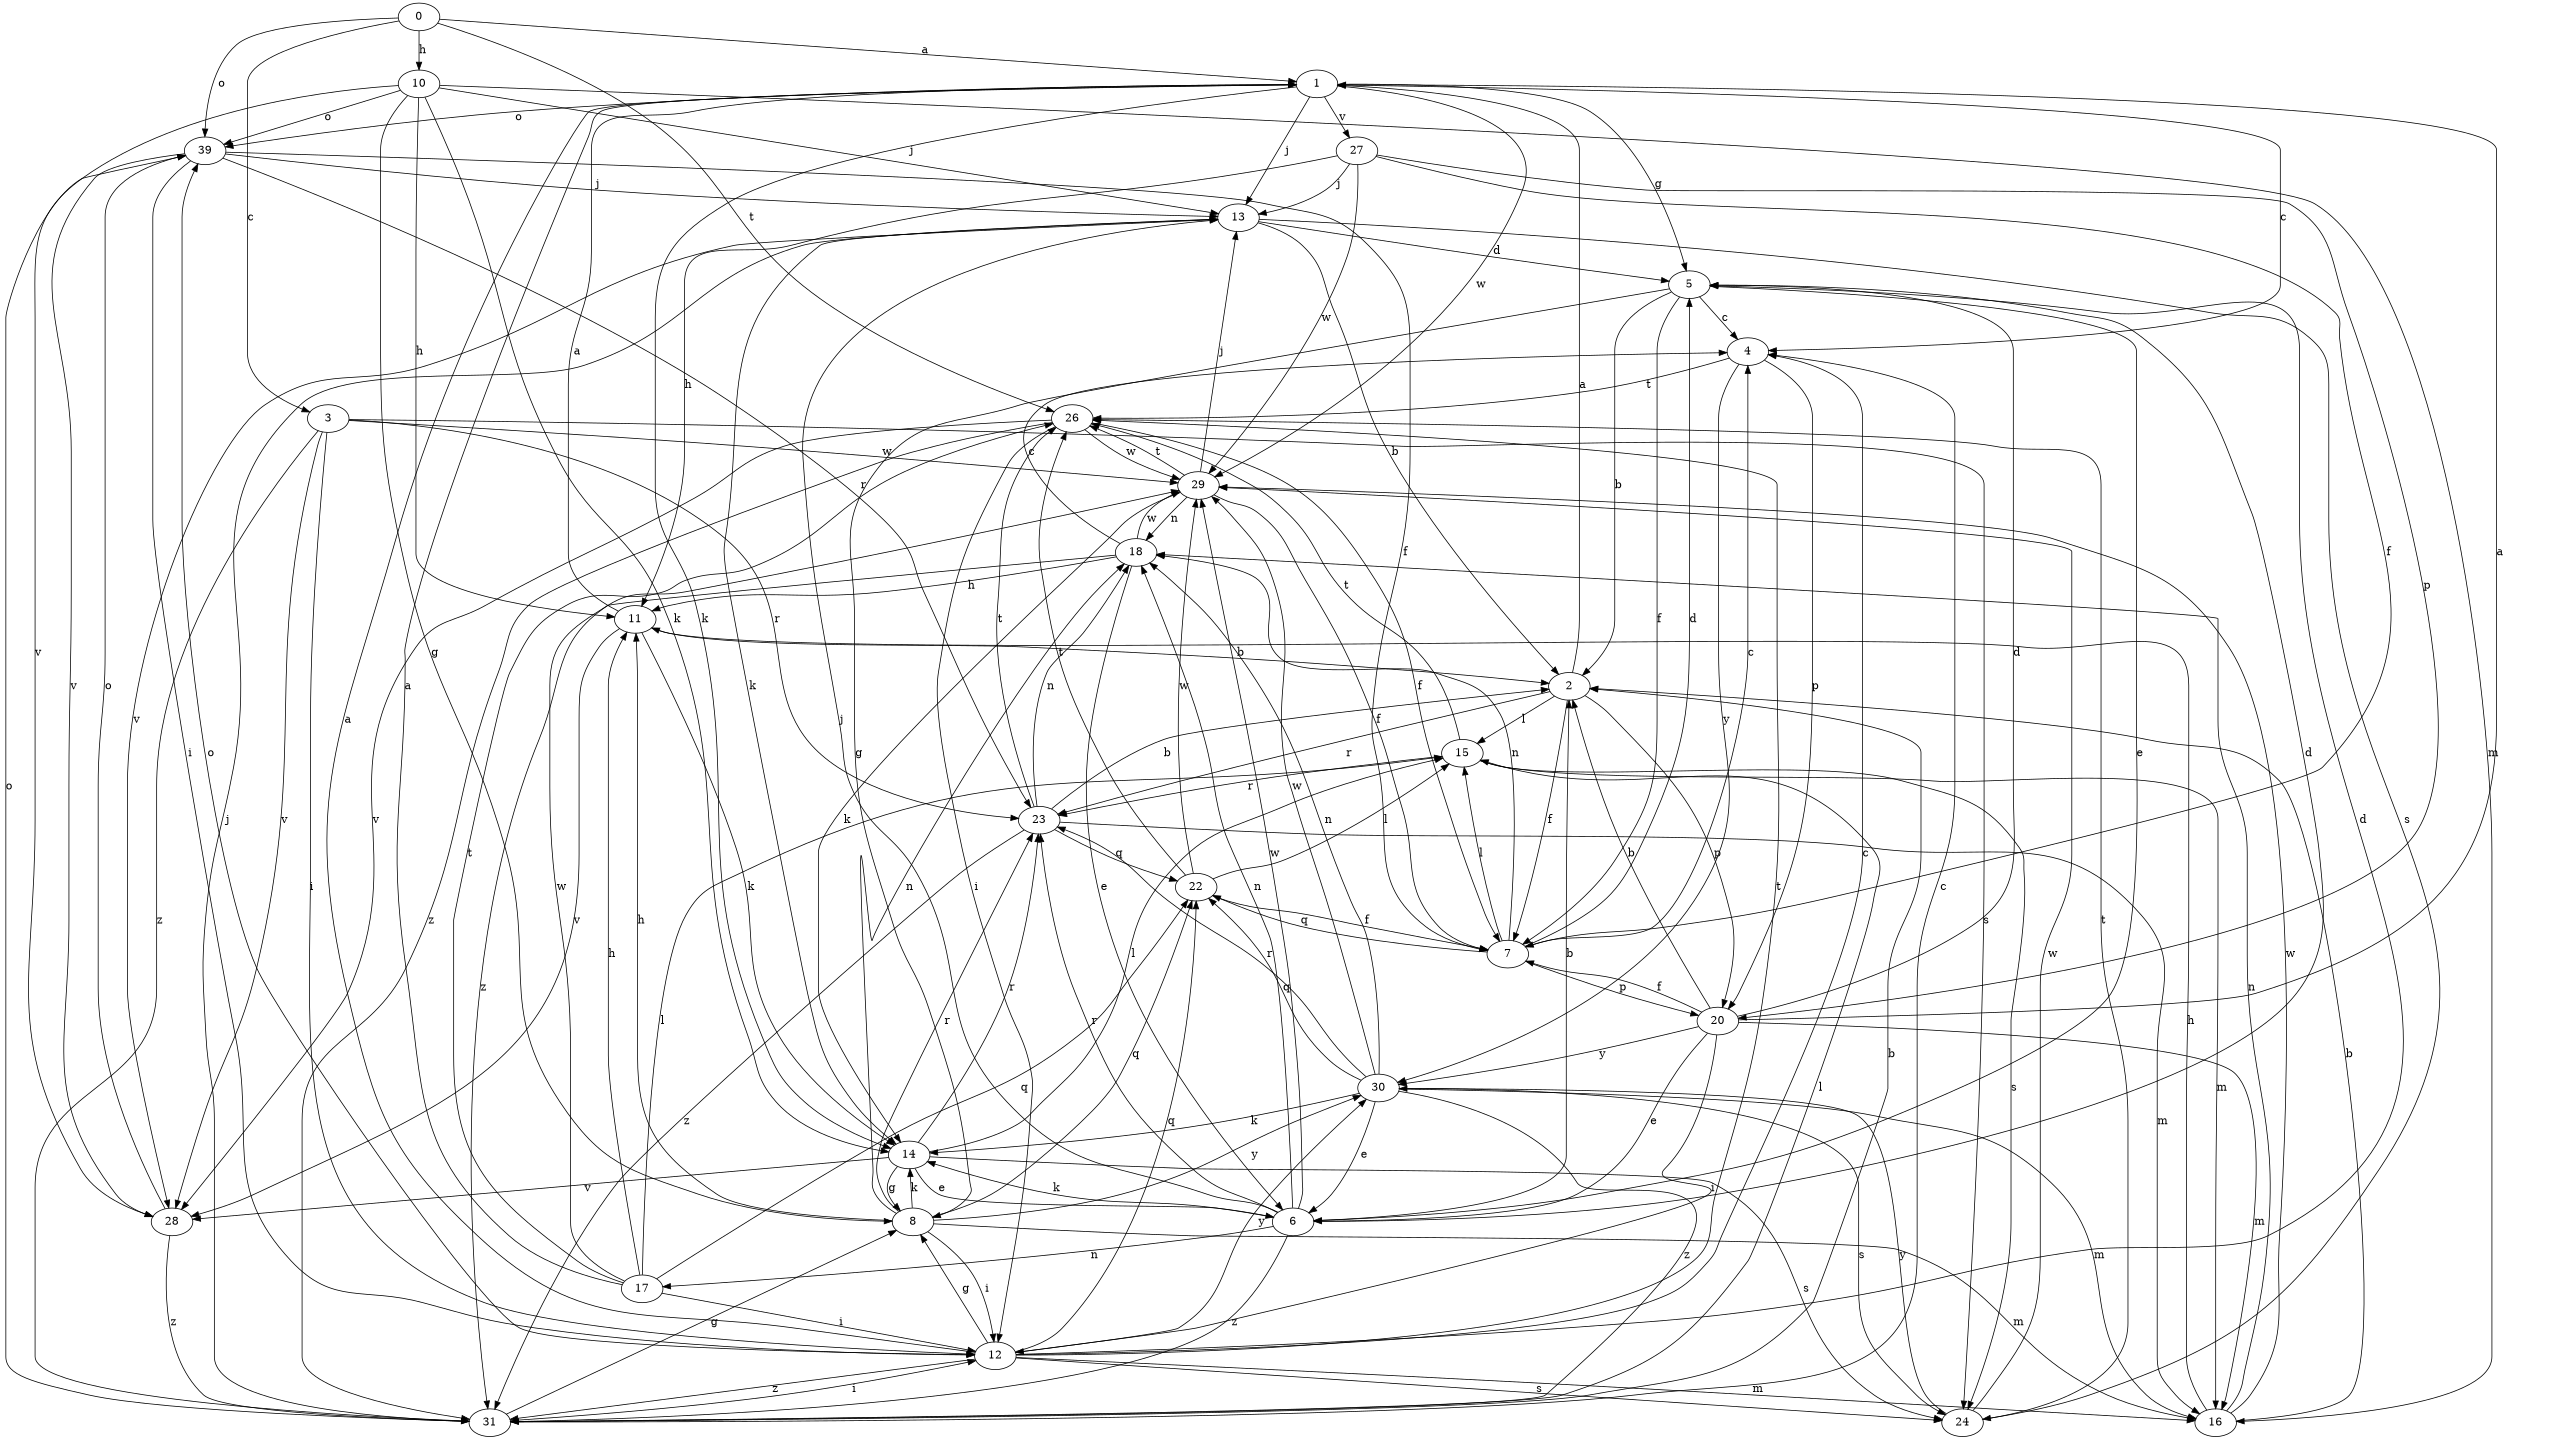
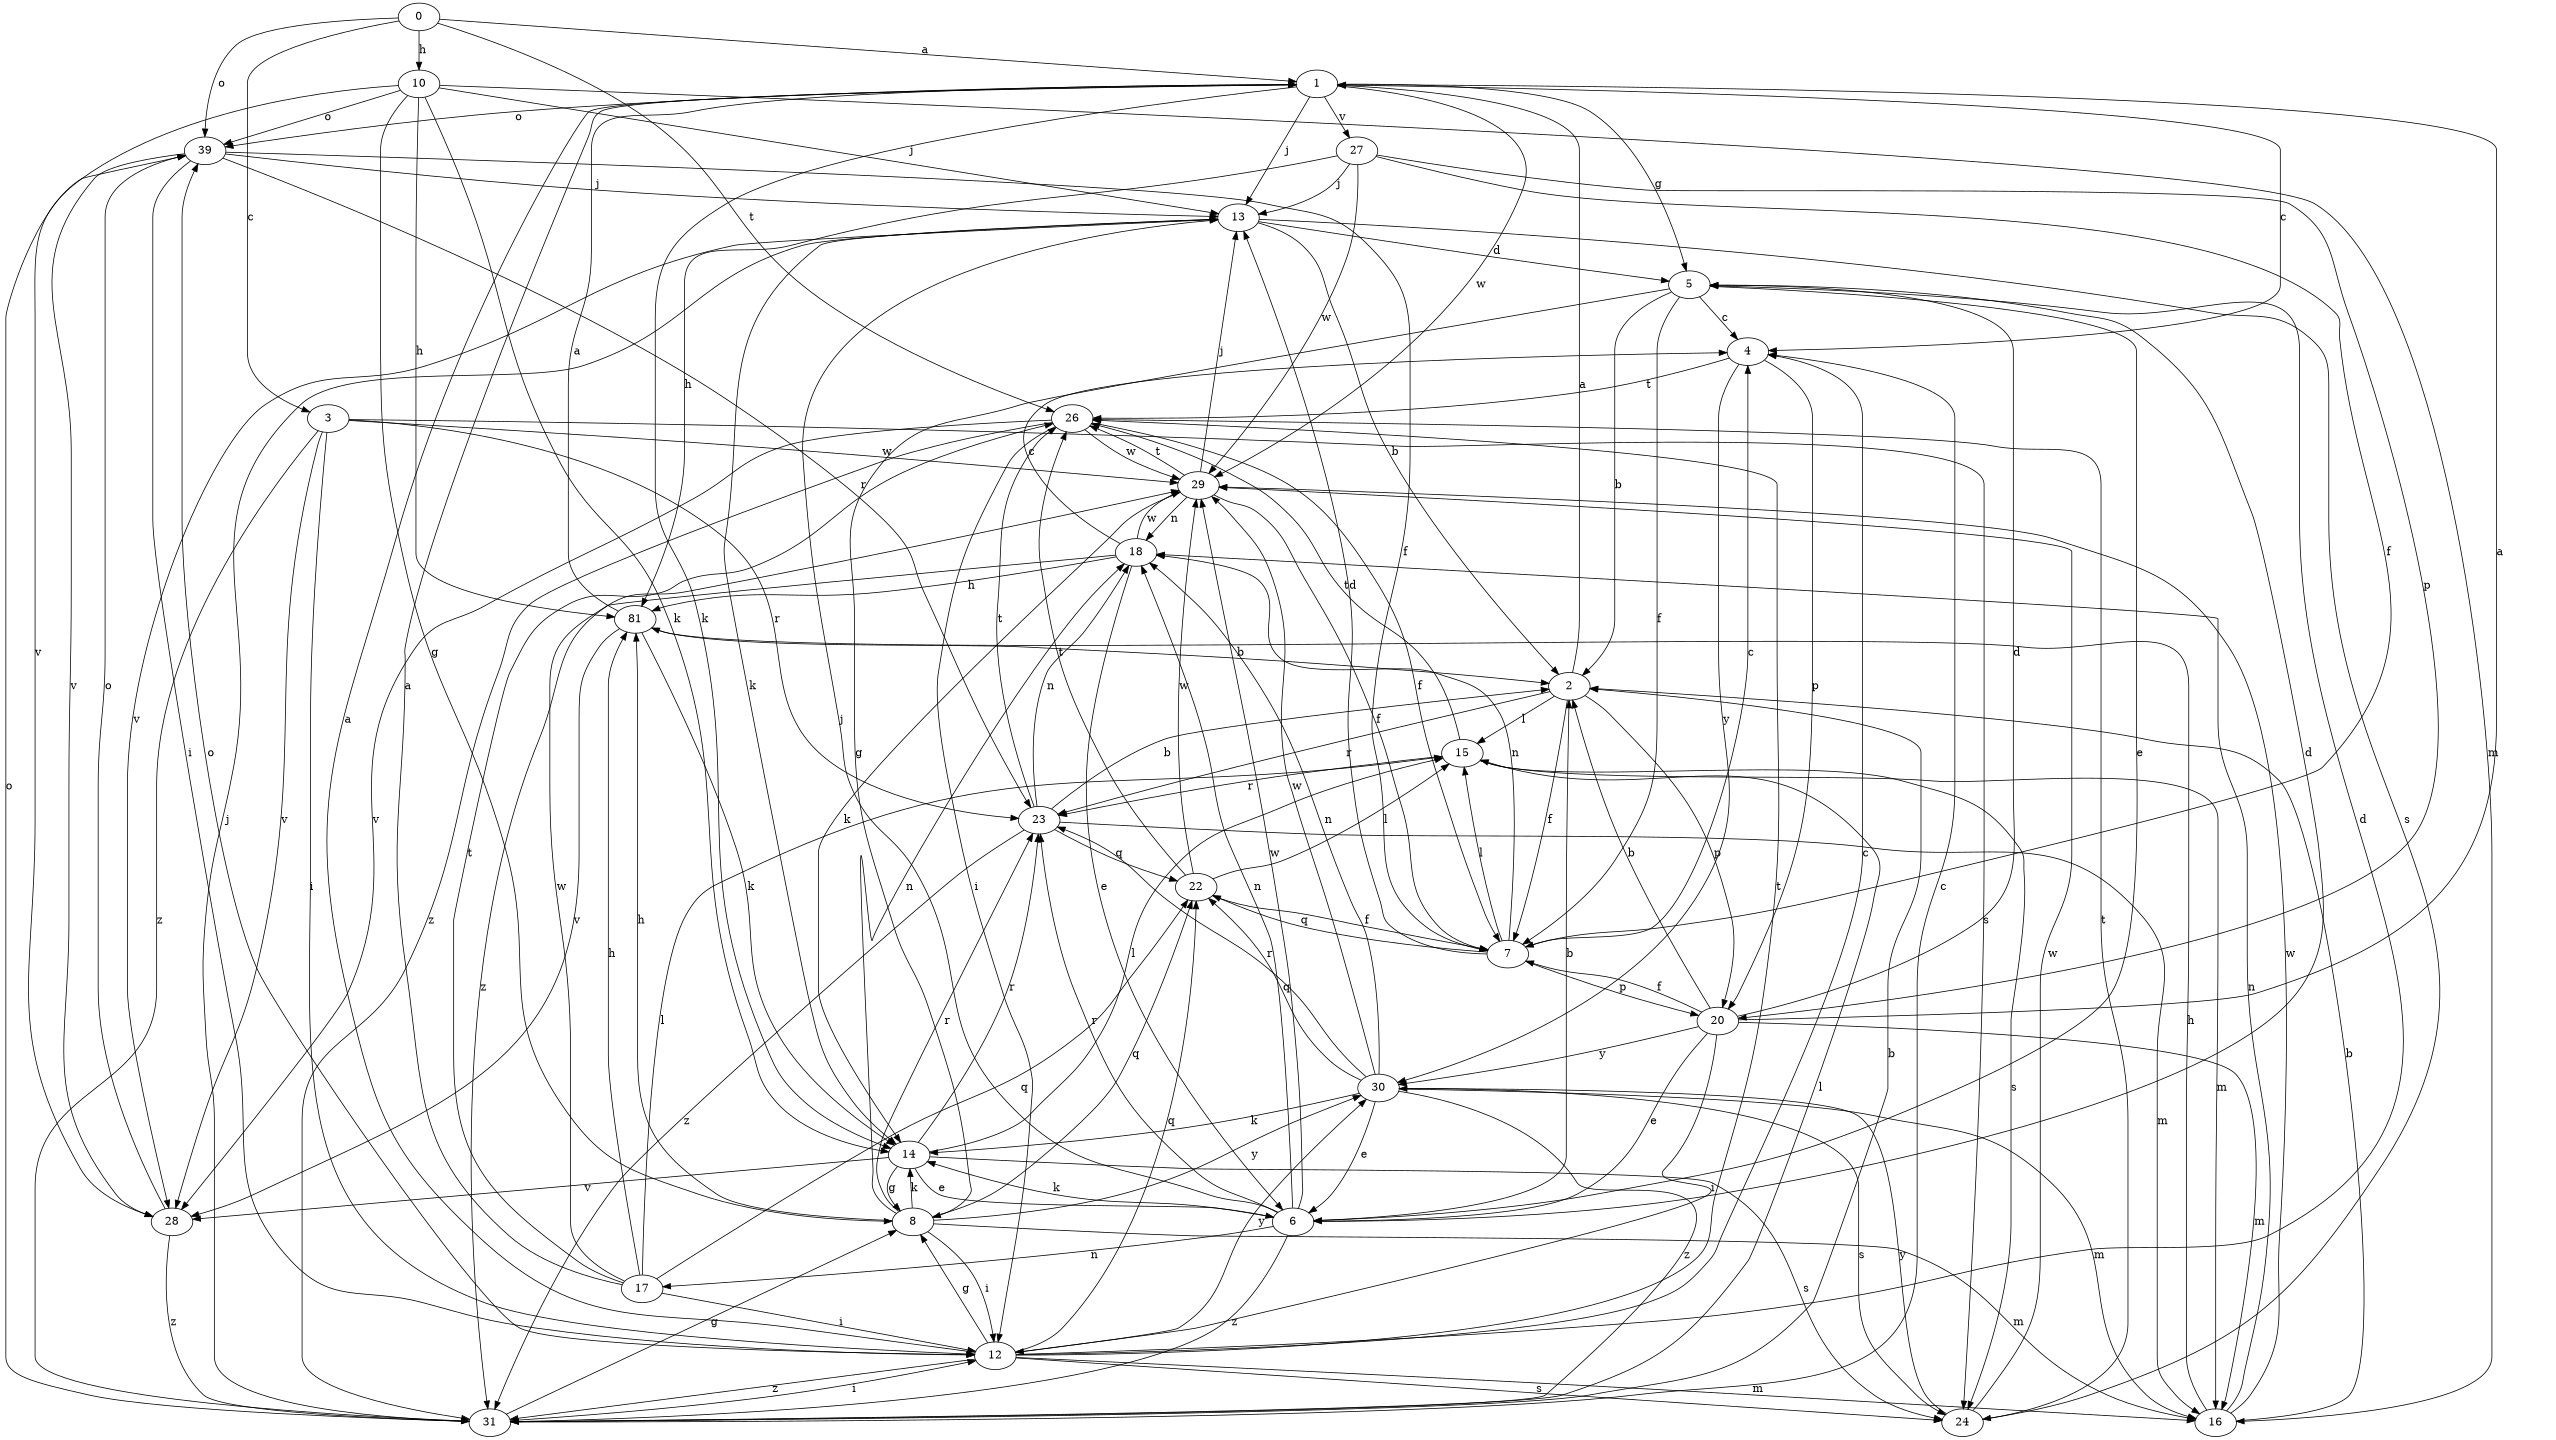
(635, 619) -> (635, 619)
(1689, 659) -> (1352, 629)
